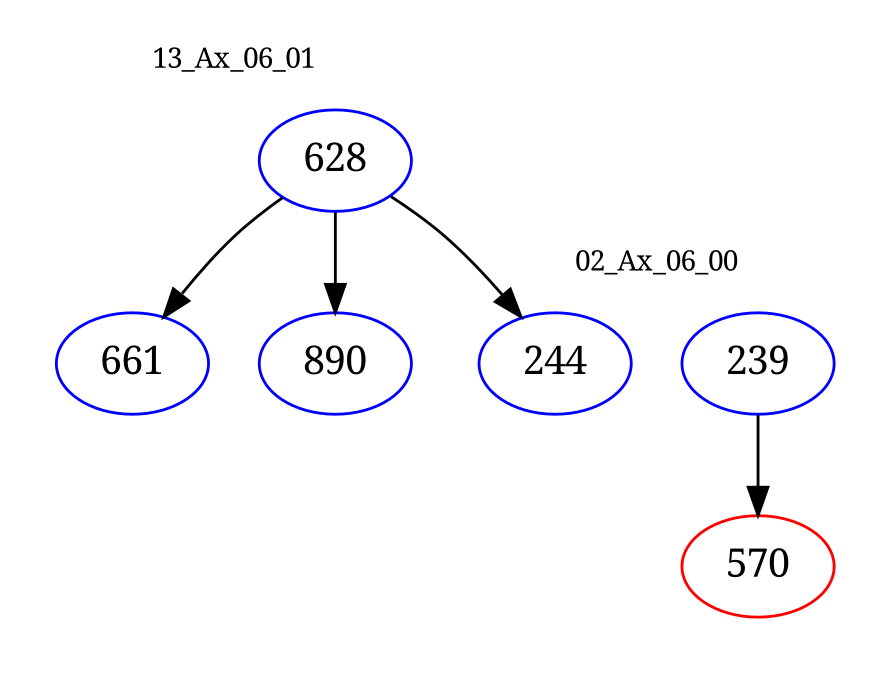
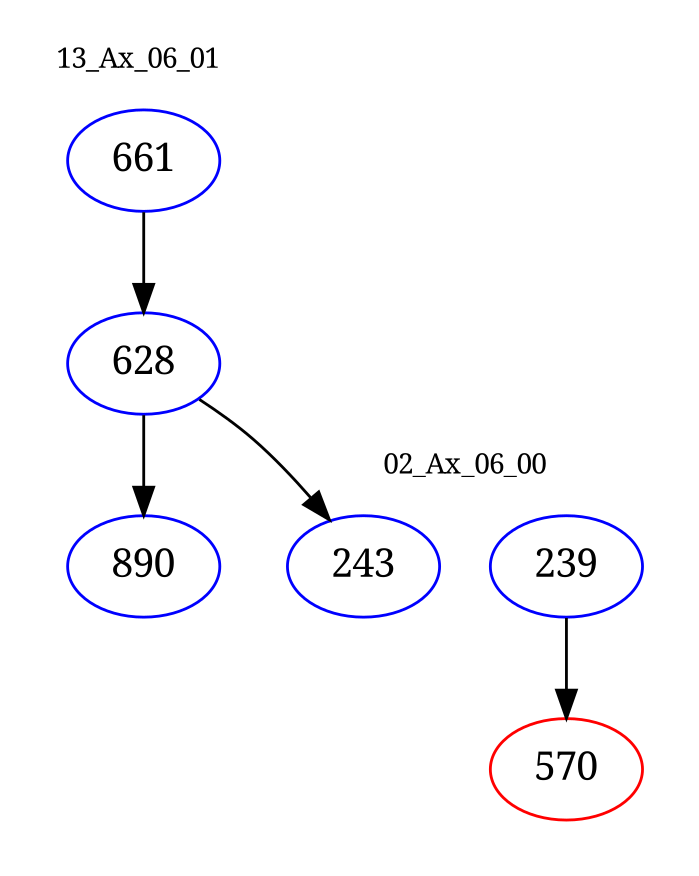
(229, 242) -> (144, 248)
(555, 364) -> (364, 566)
